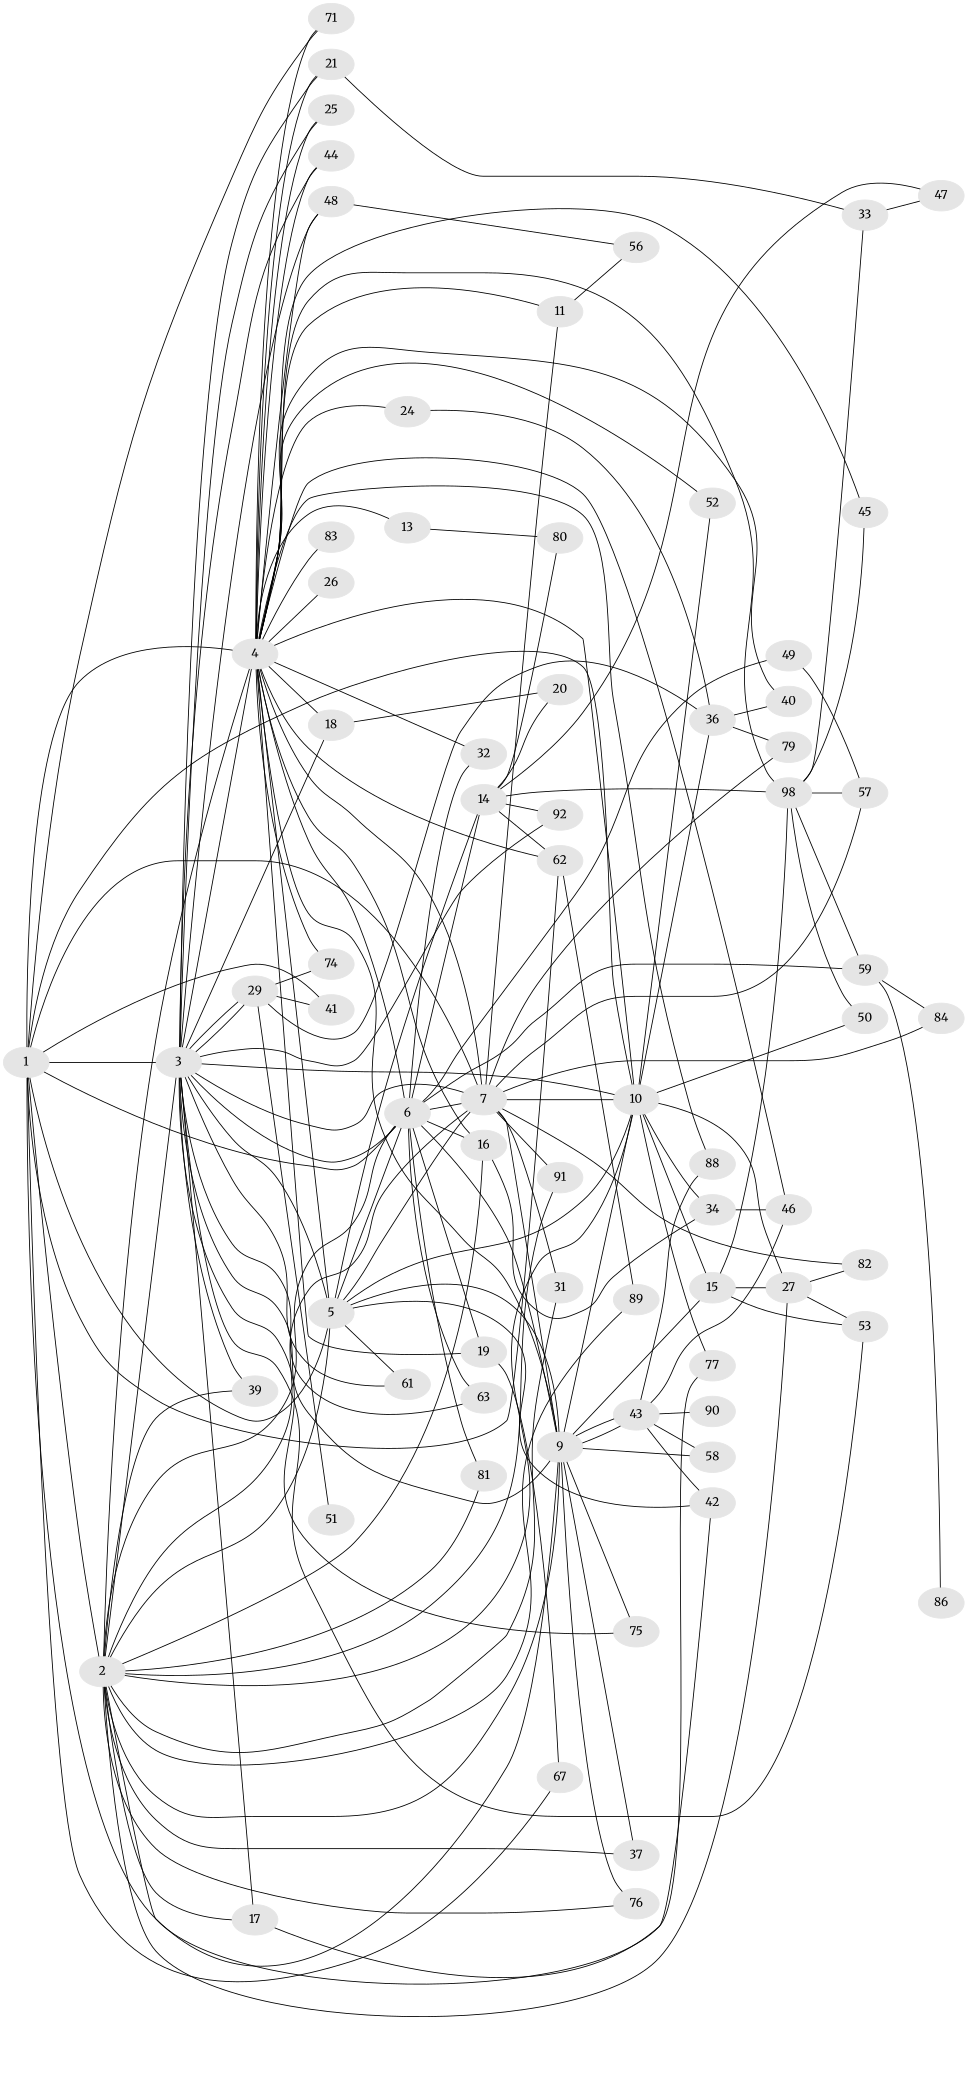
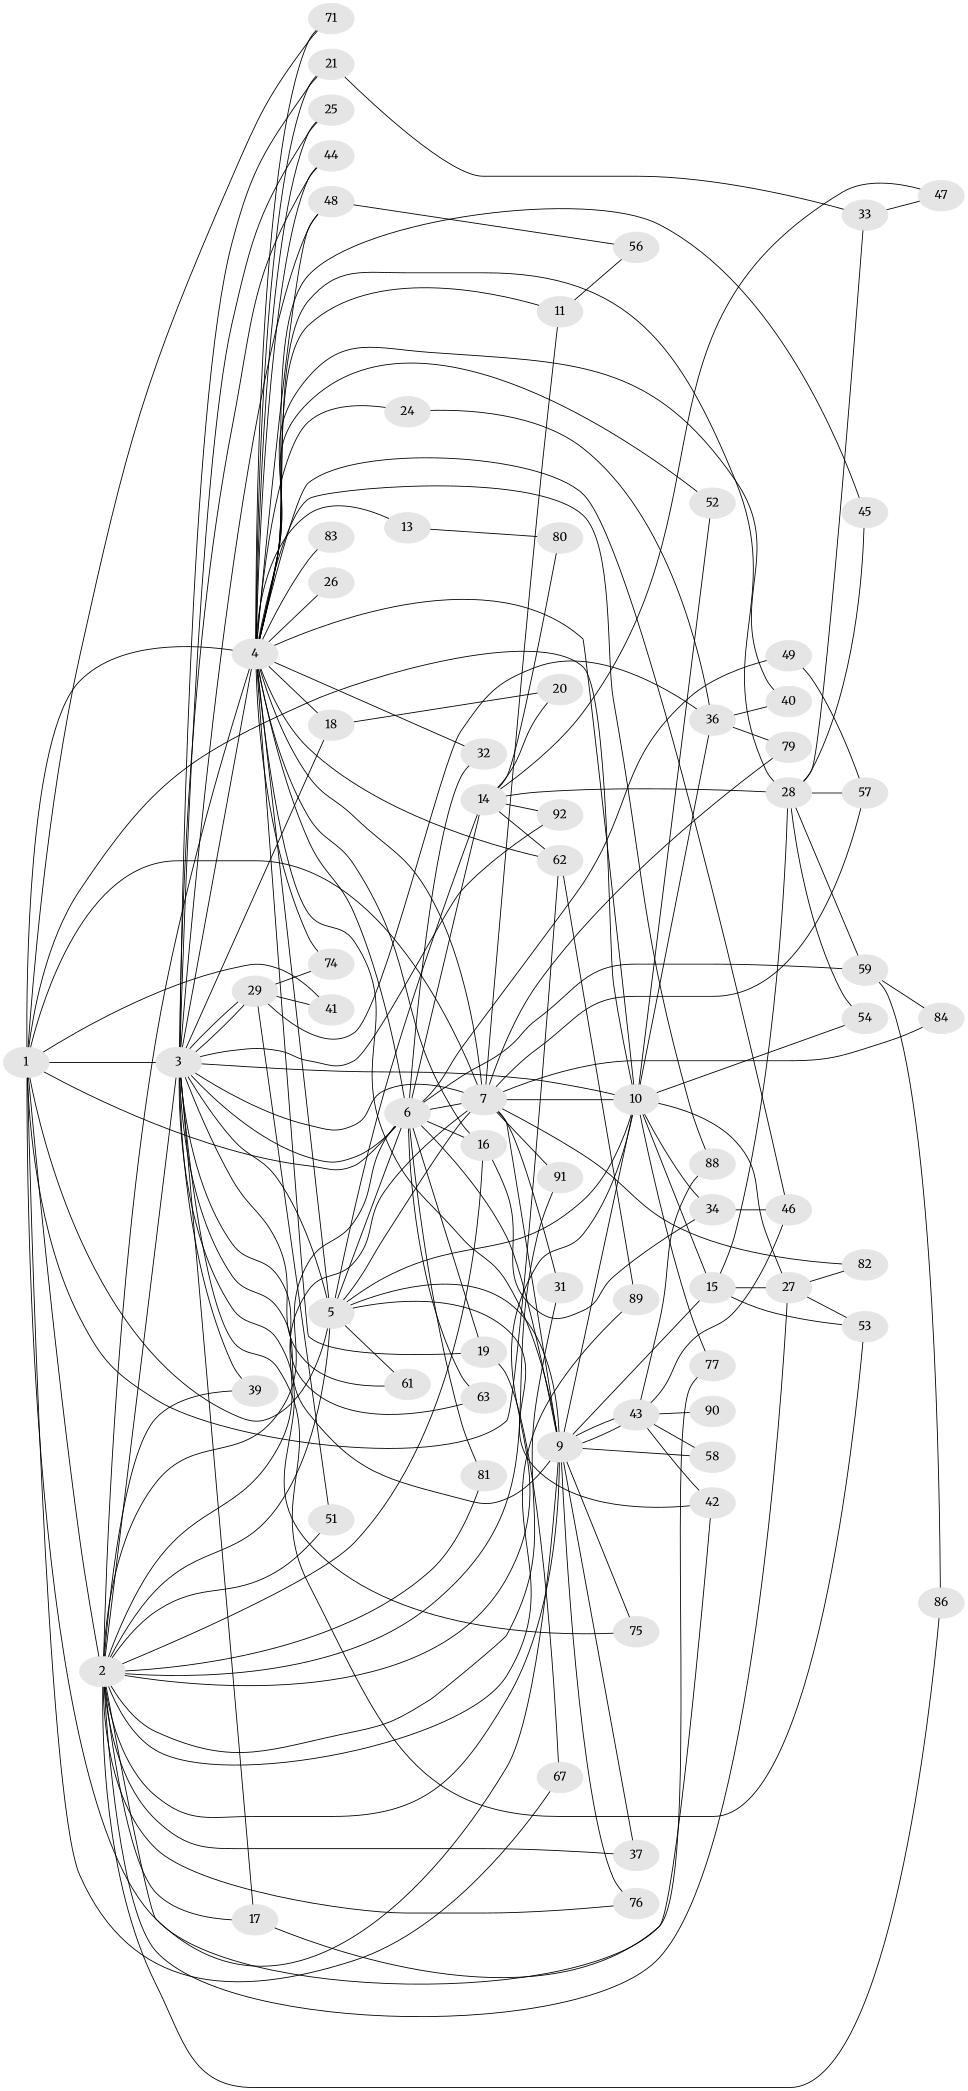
(789, 793) -> (789, 793)
(865, 1018) -> (865, 1018)
none -> (213, 1591)
none -> (548, 2088)
